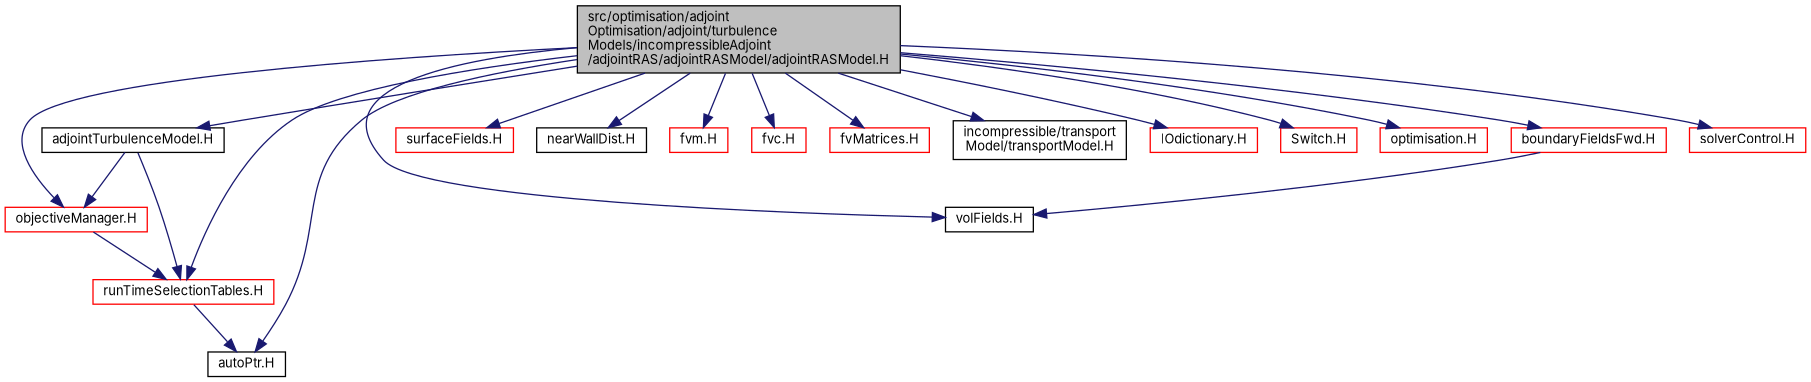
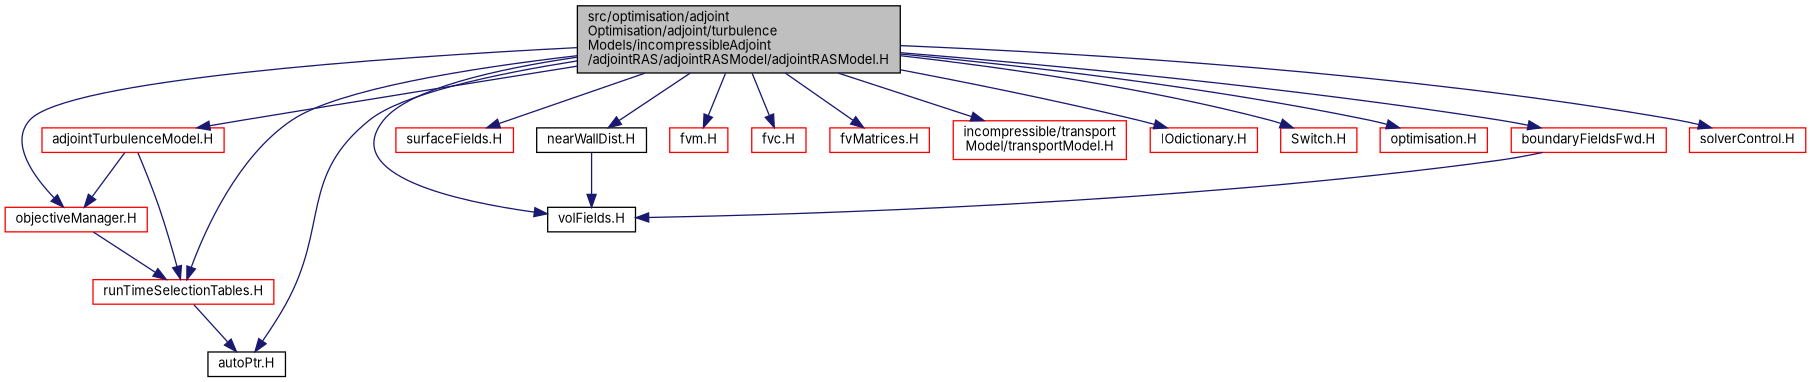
(133, 140) -> (133, 140)
(1040, 140) -> (1040, 140)
none -> (592, 173)
